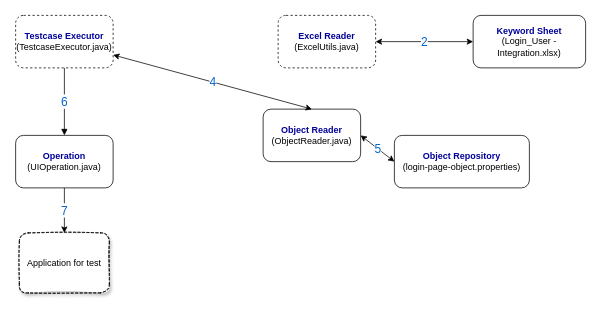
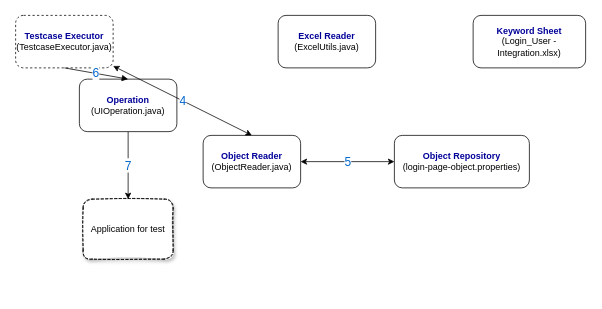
(327, 42) -> (327, 42)
(424, 42) -> none
(312, 135) -> (252, 162)
(64, 162) -> (128, 105)
(64, 263) -> (128, 229)
